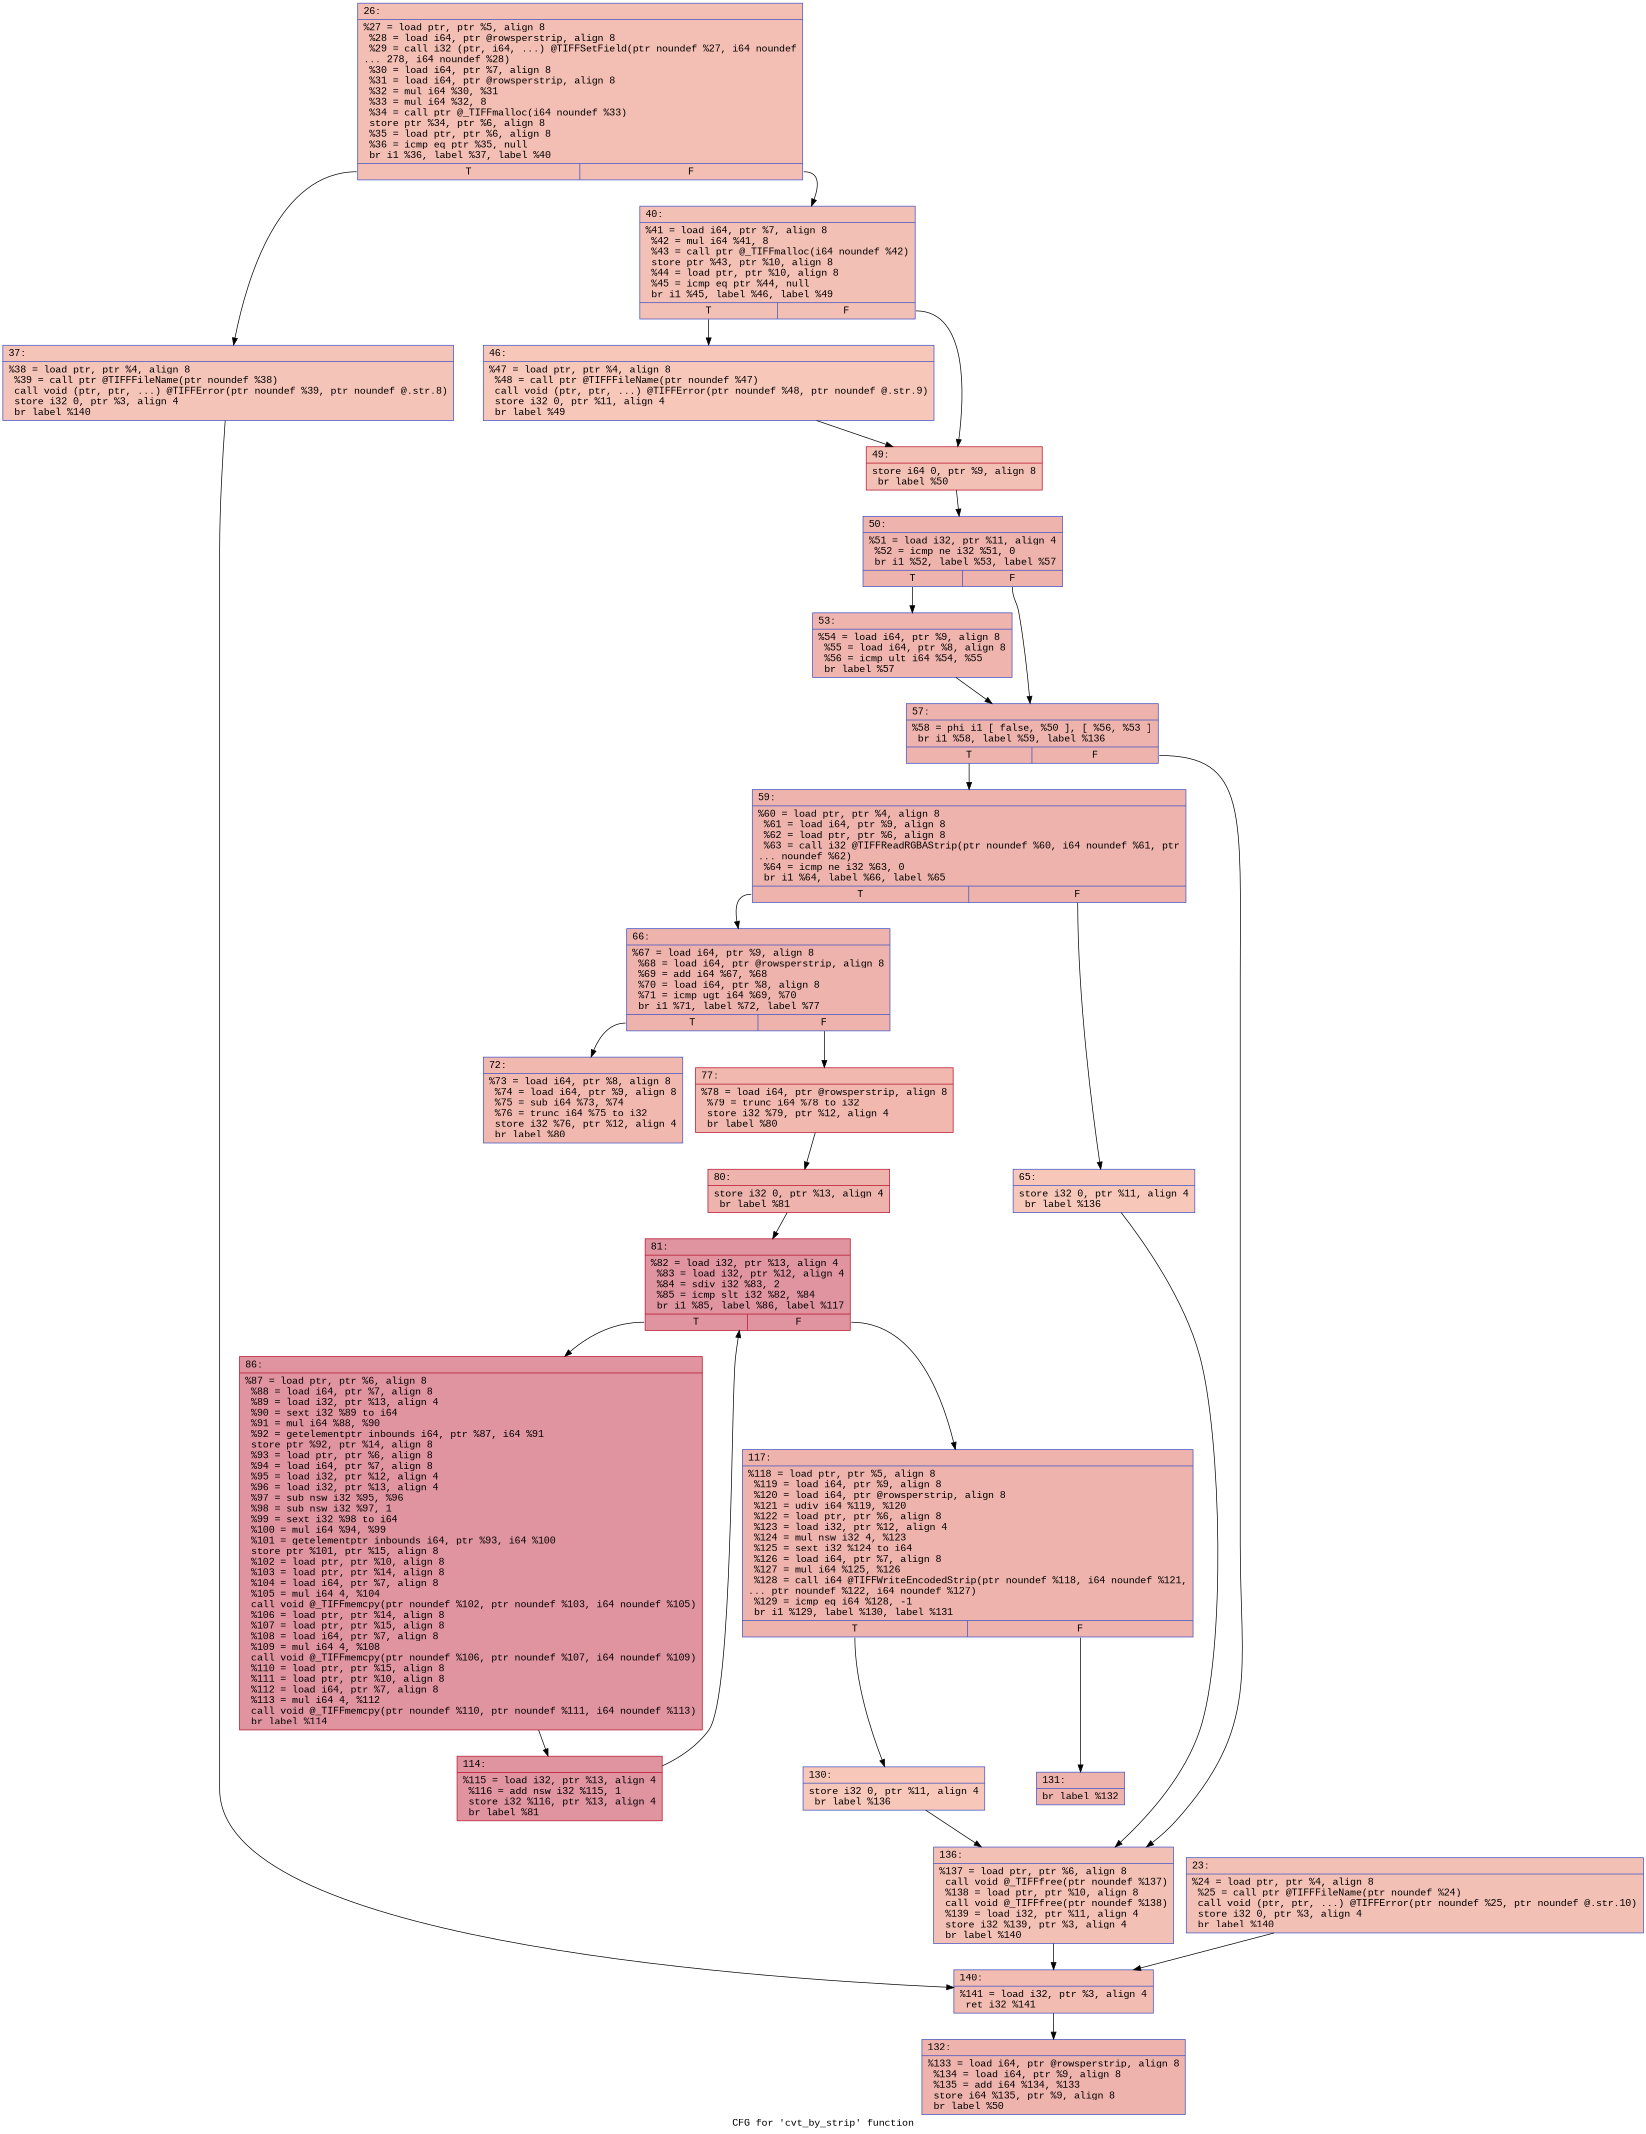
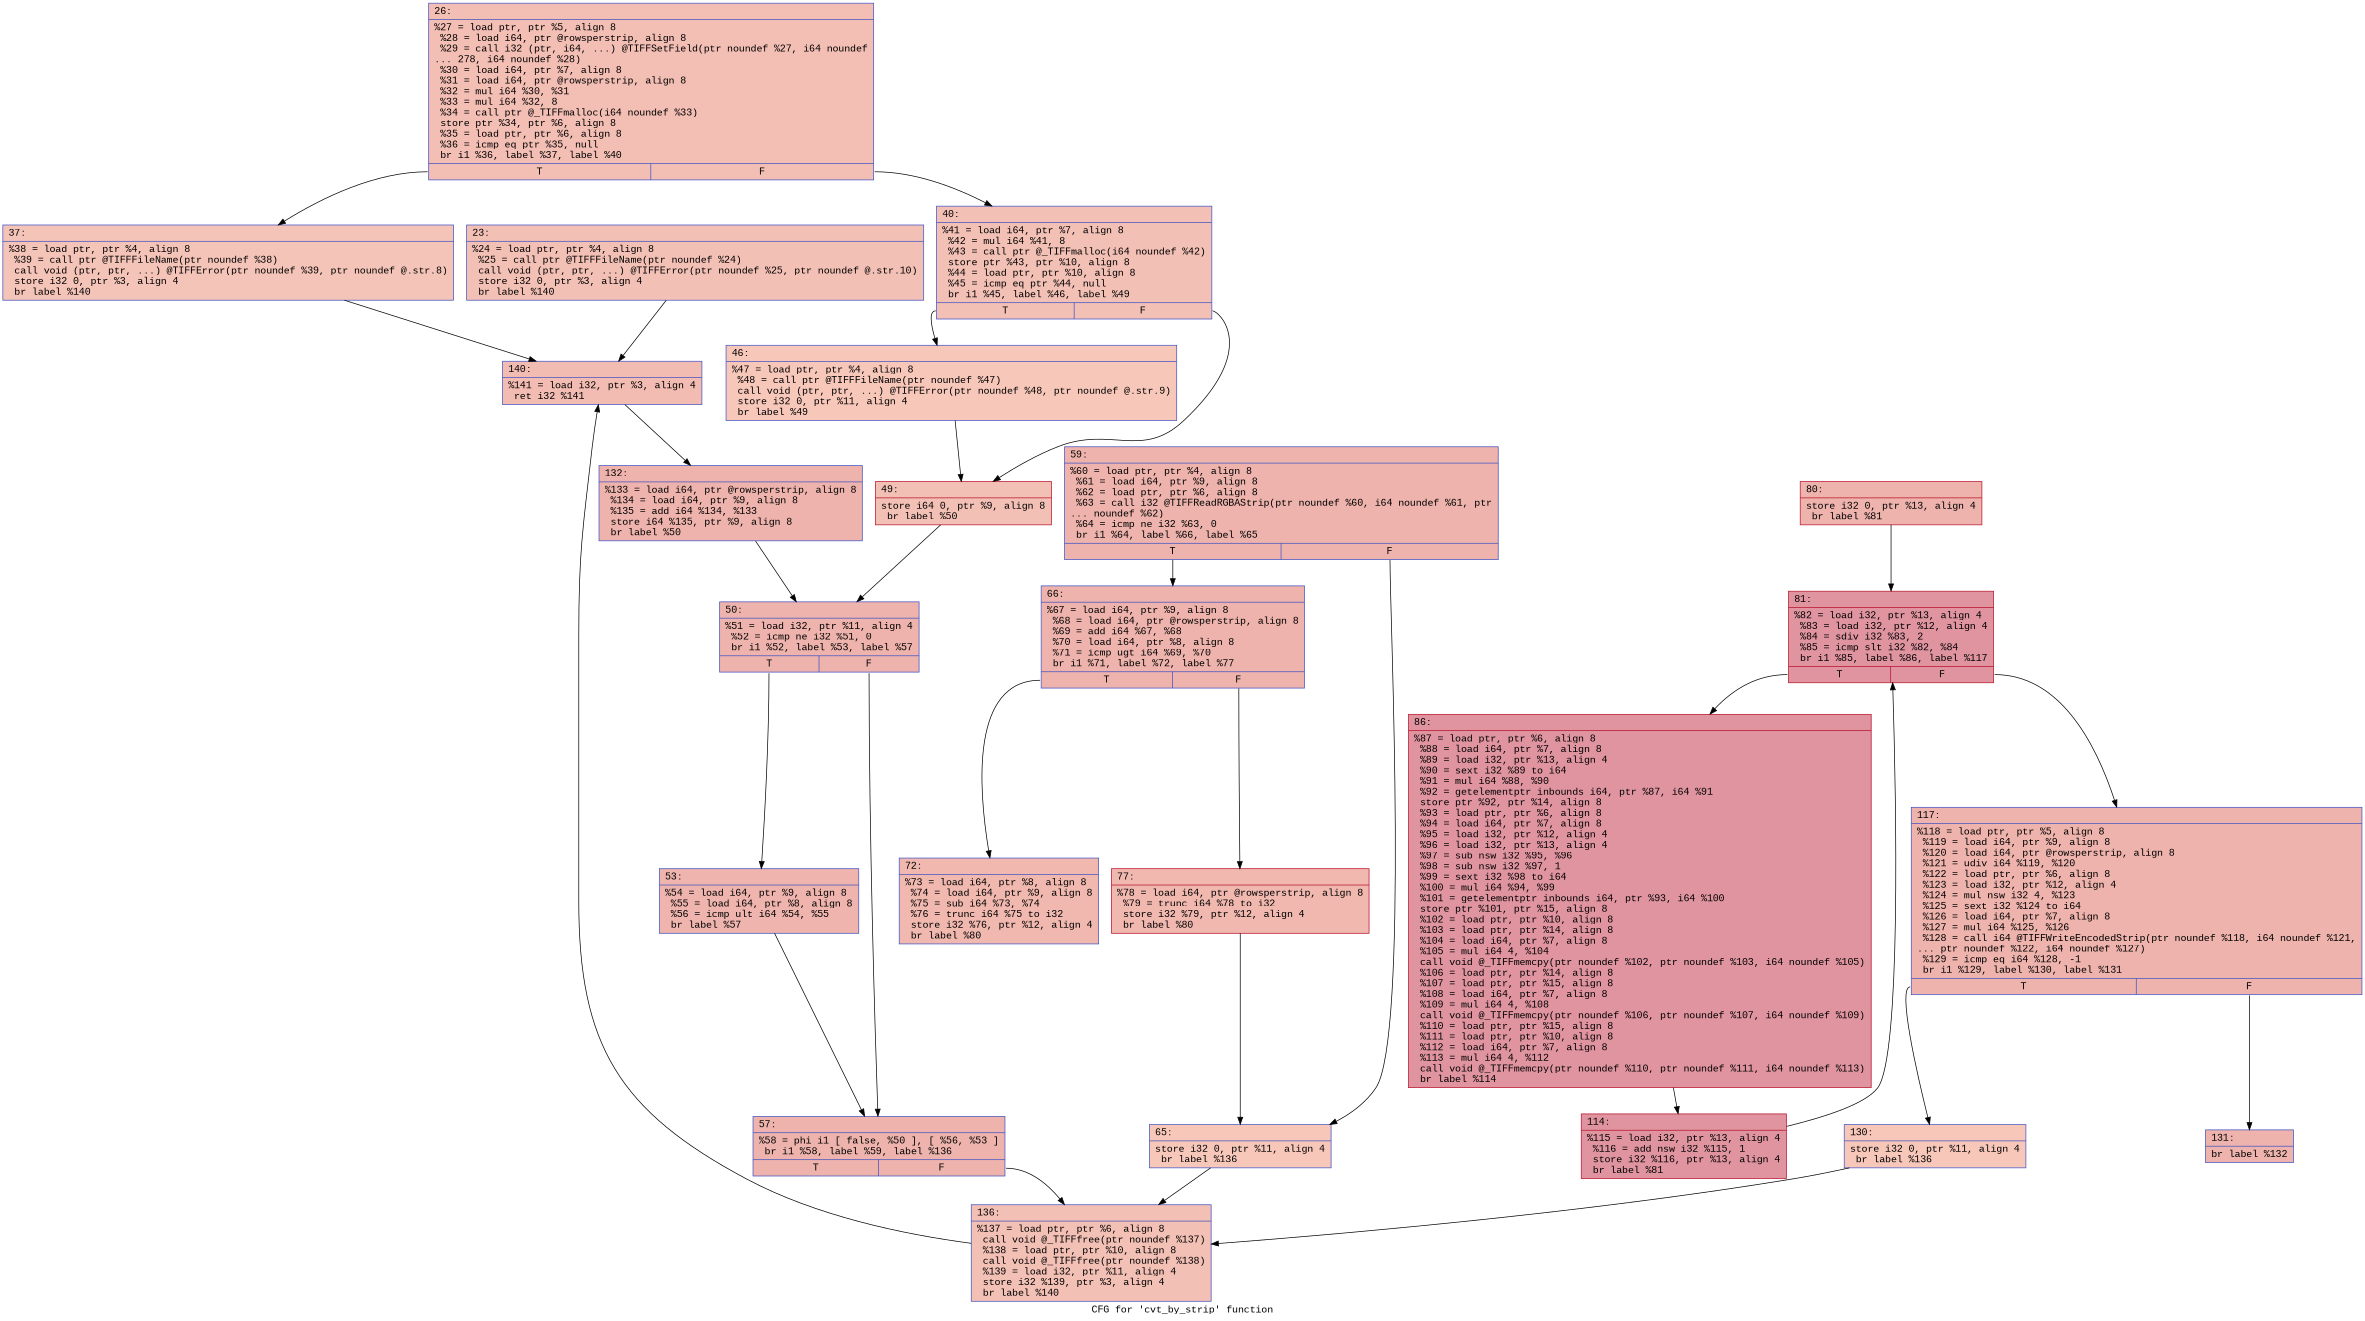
none -> (774, 568)
(969, 773) -> none
(811, 1147) -> (1240, 1025)
